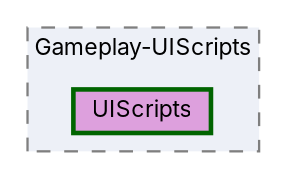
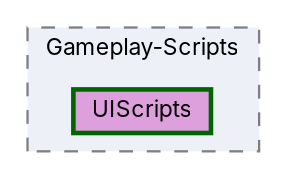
(143, 49) -> (143, 49)
